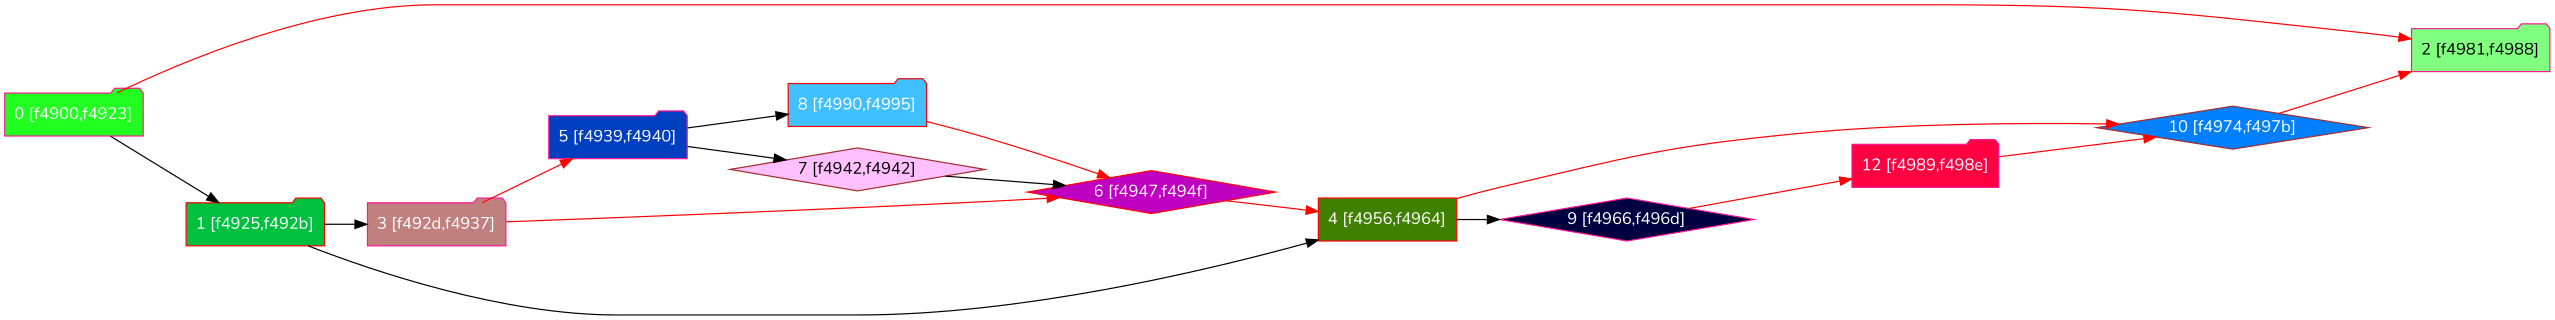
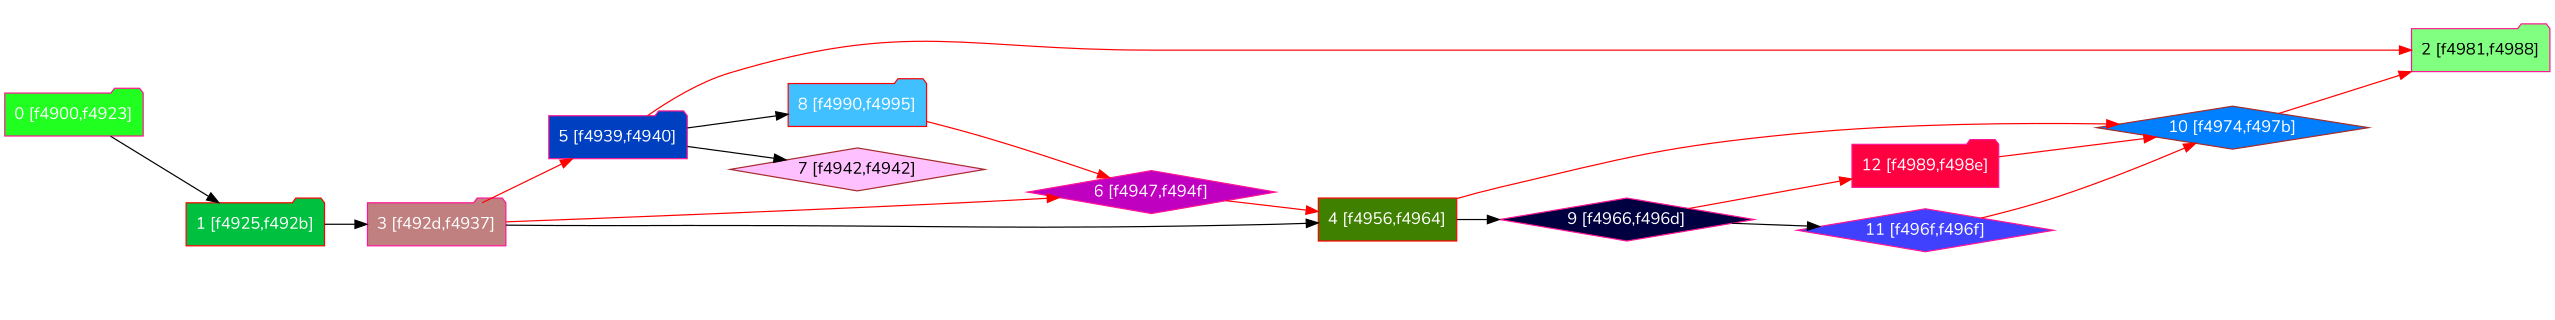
(1252, 5) -> (1516, 50)
(999, 180) -> none
(1151, 192) -> (1151, 192)
none -> (1925, 230)
(806, 315) -> (906, 226)
